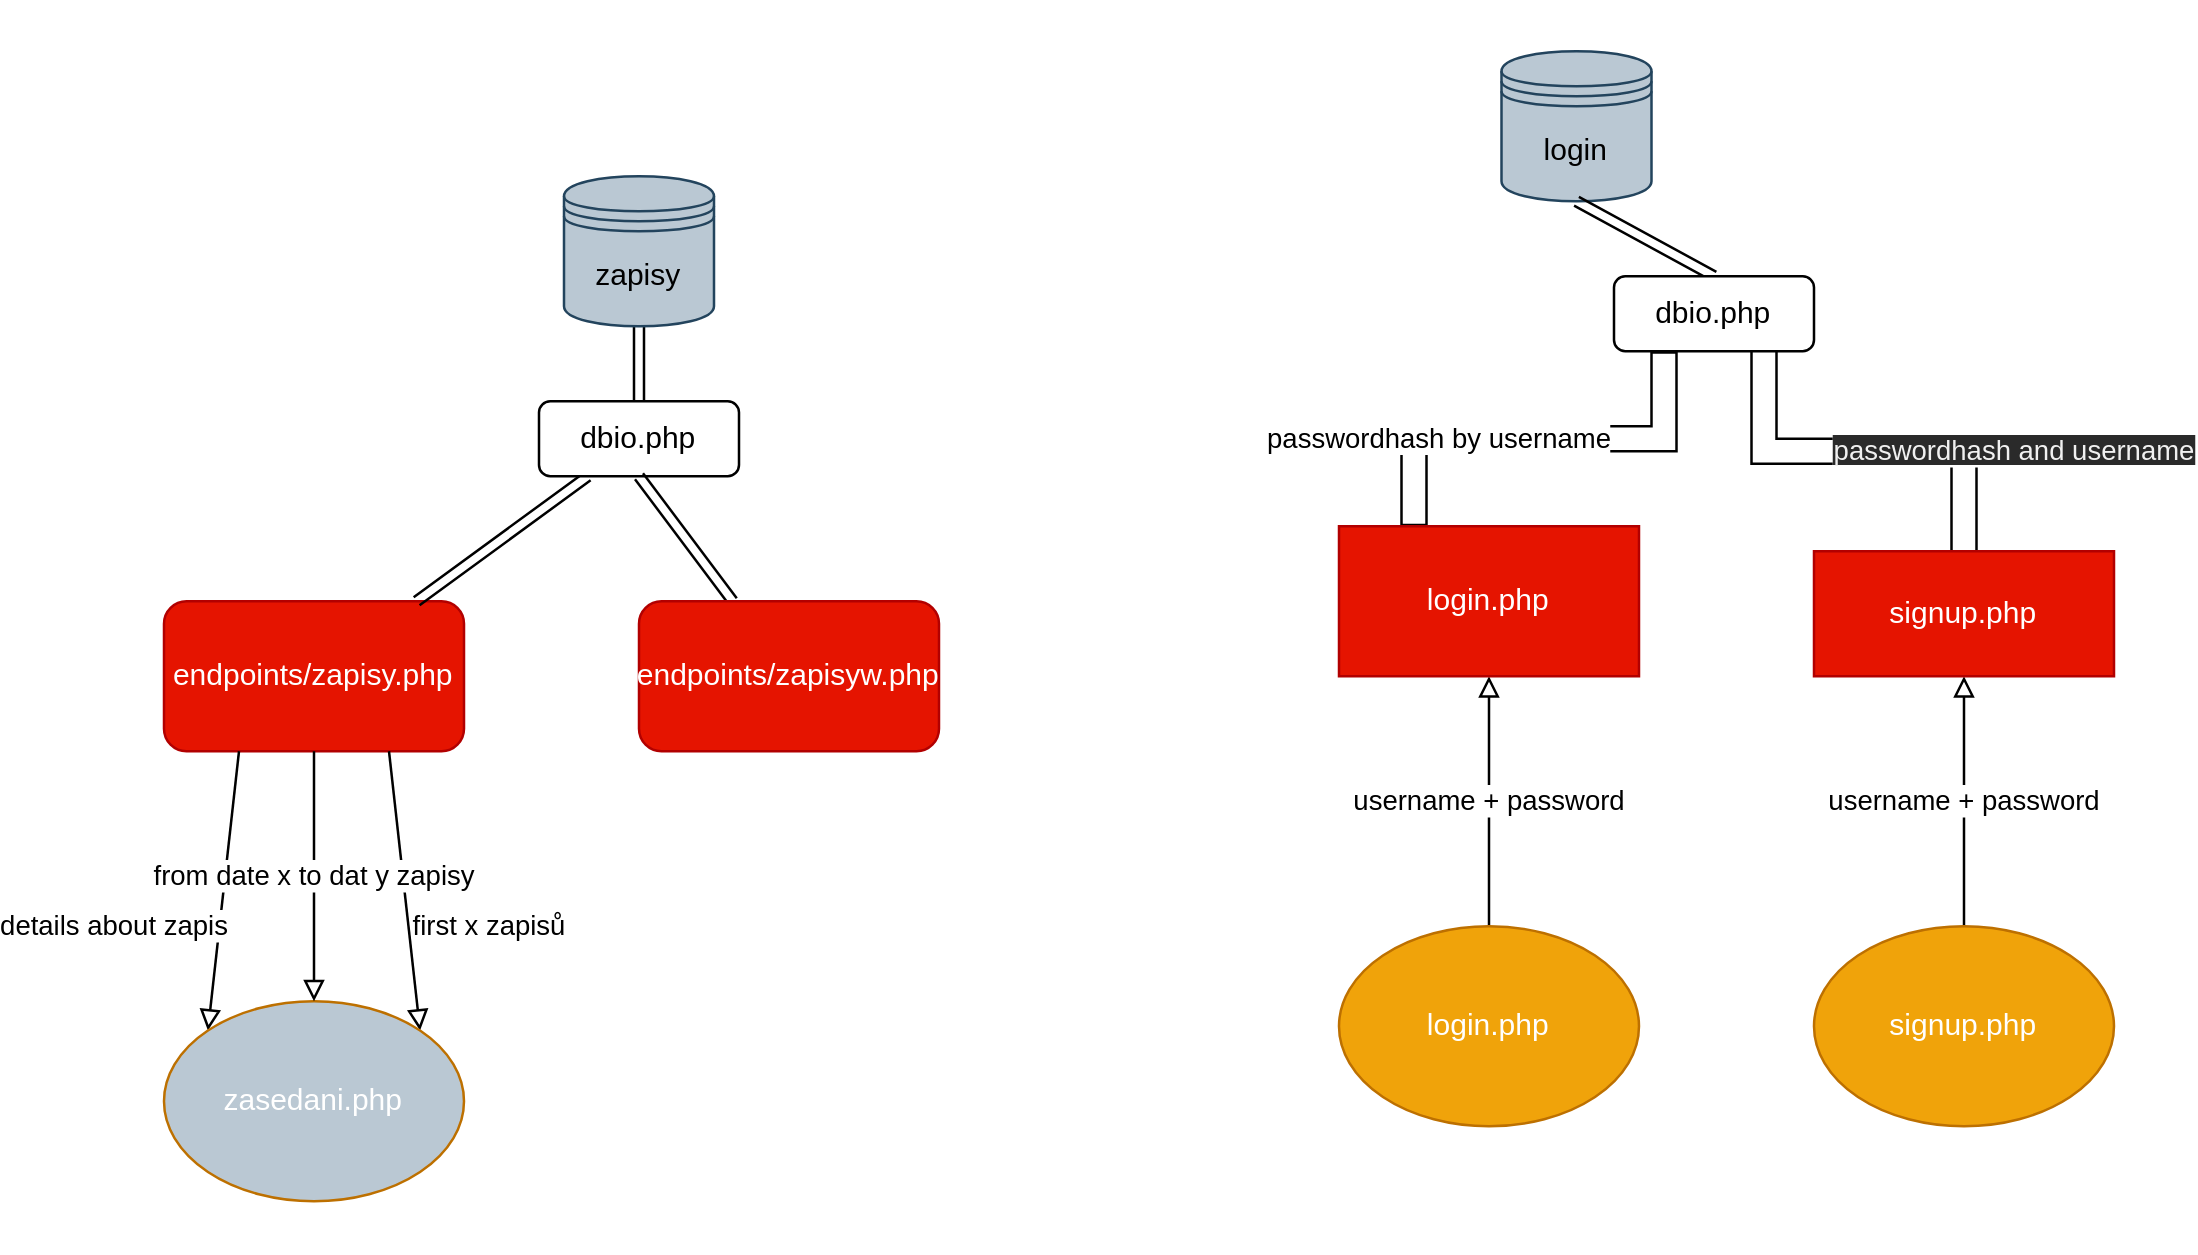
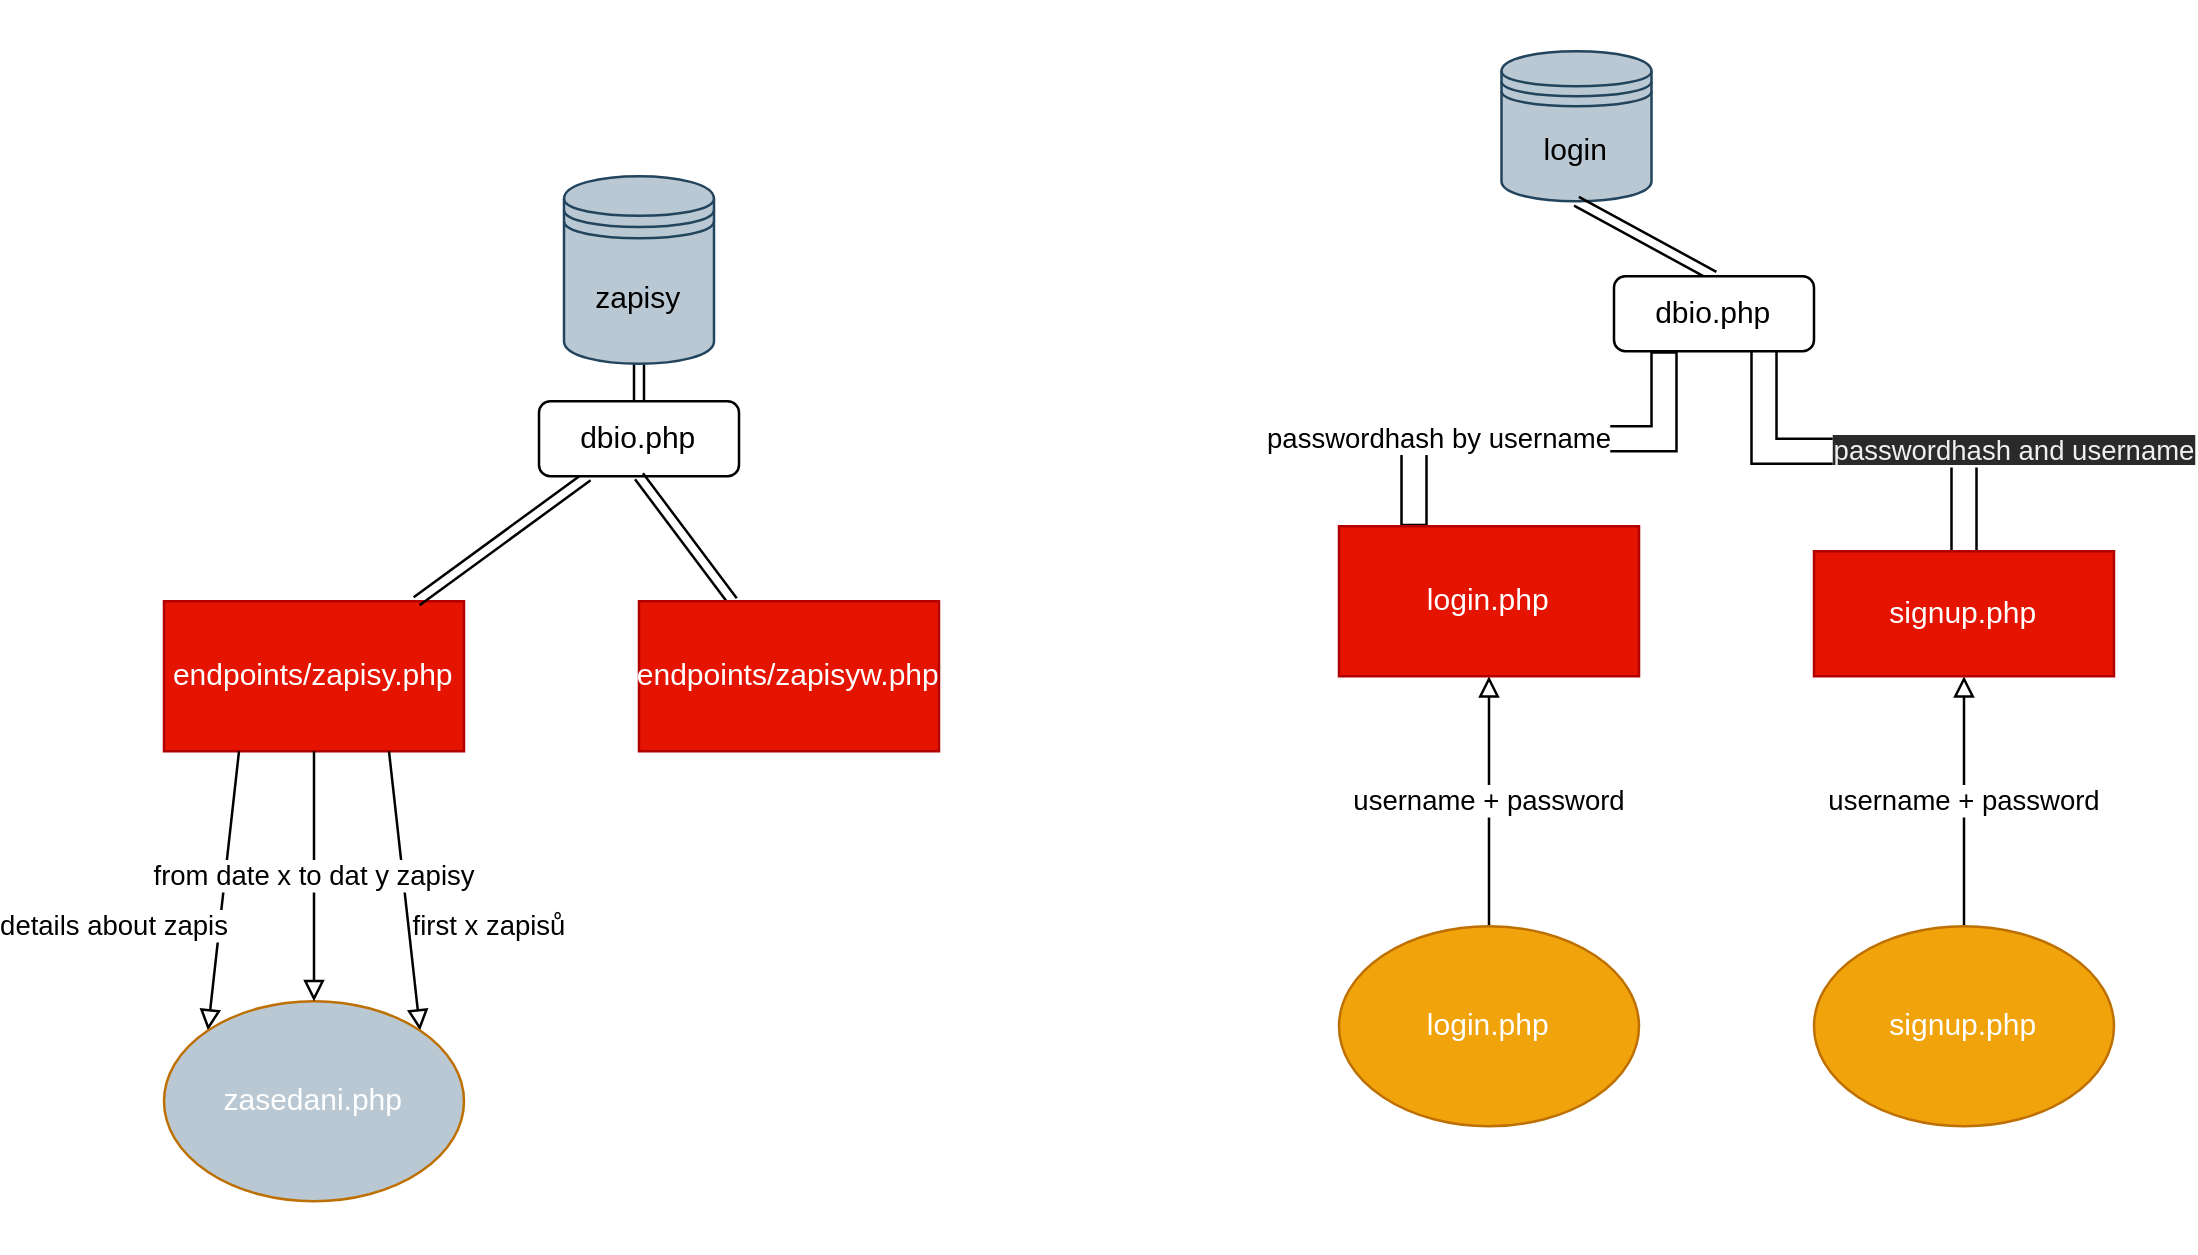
(639, 251) -> (639, 270)
(314, 676) -> (314, 676)
(789, 676) -> (789, 676)
